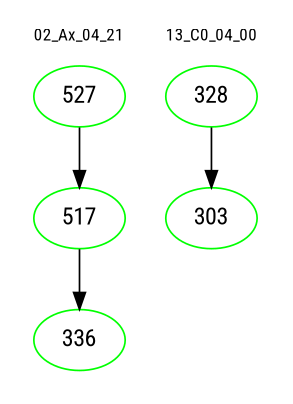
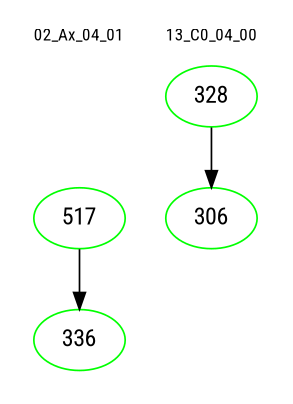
(80, 36) -> (80, 36)
(80, 96) -> none
(211, 218) -> (211, 218)
